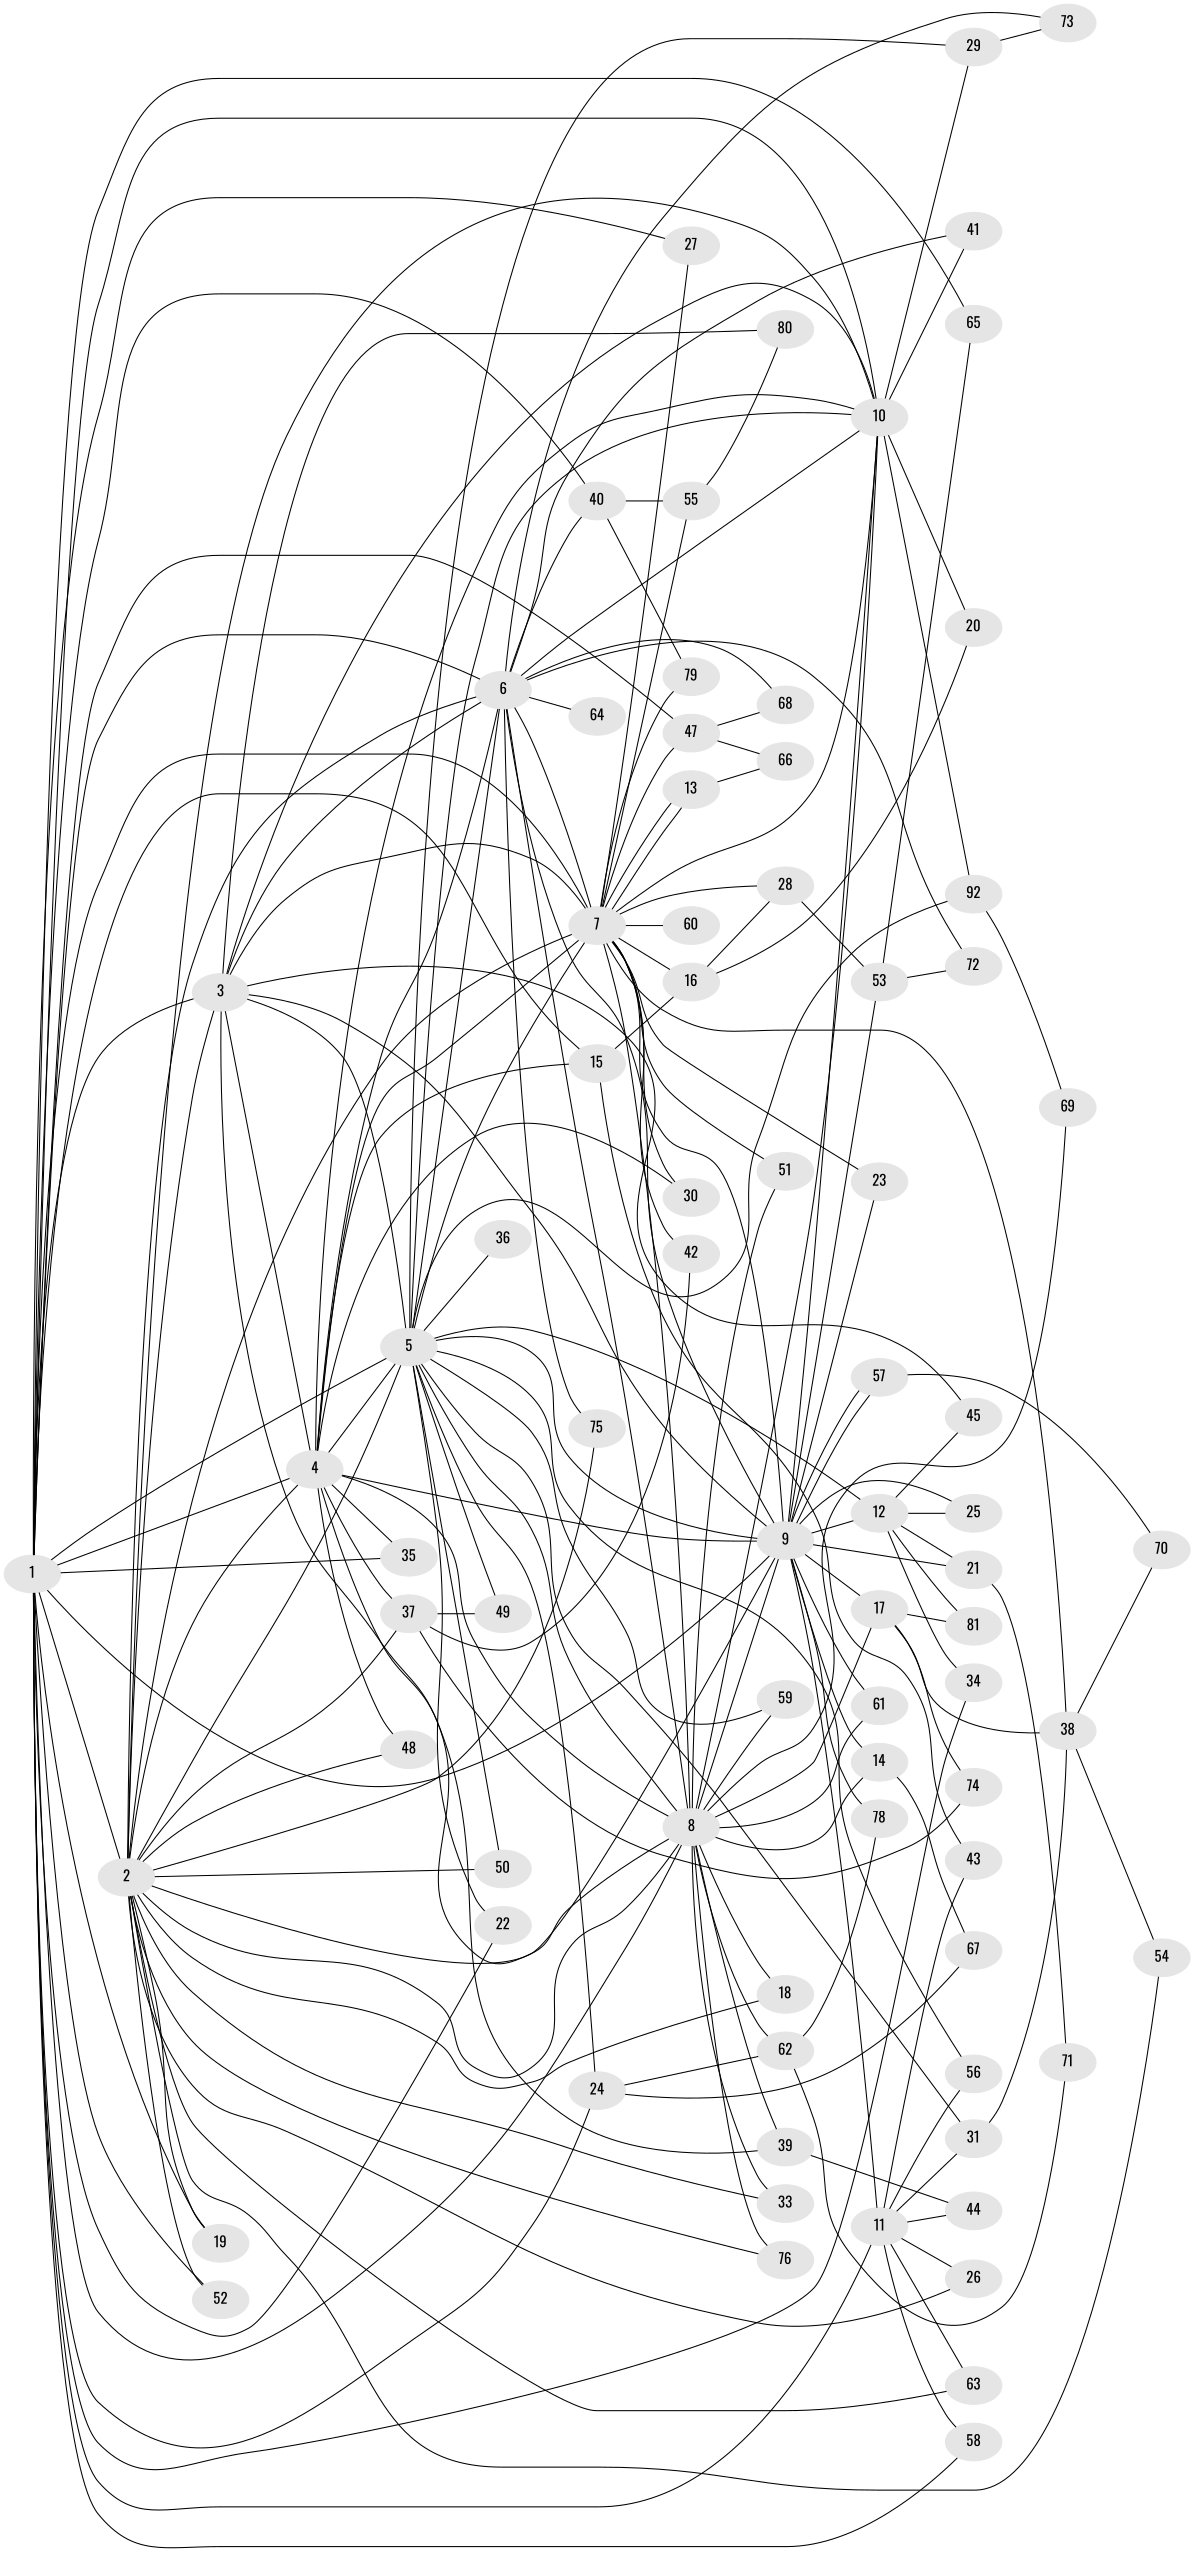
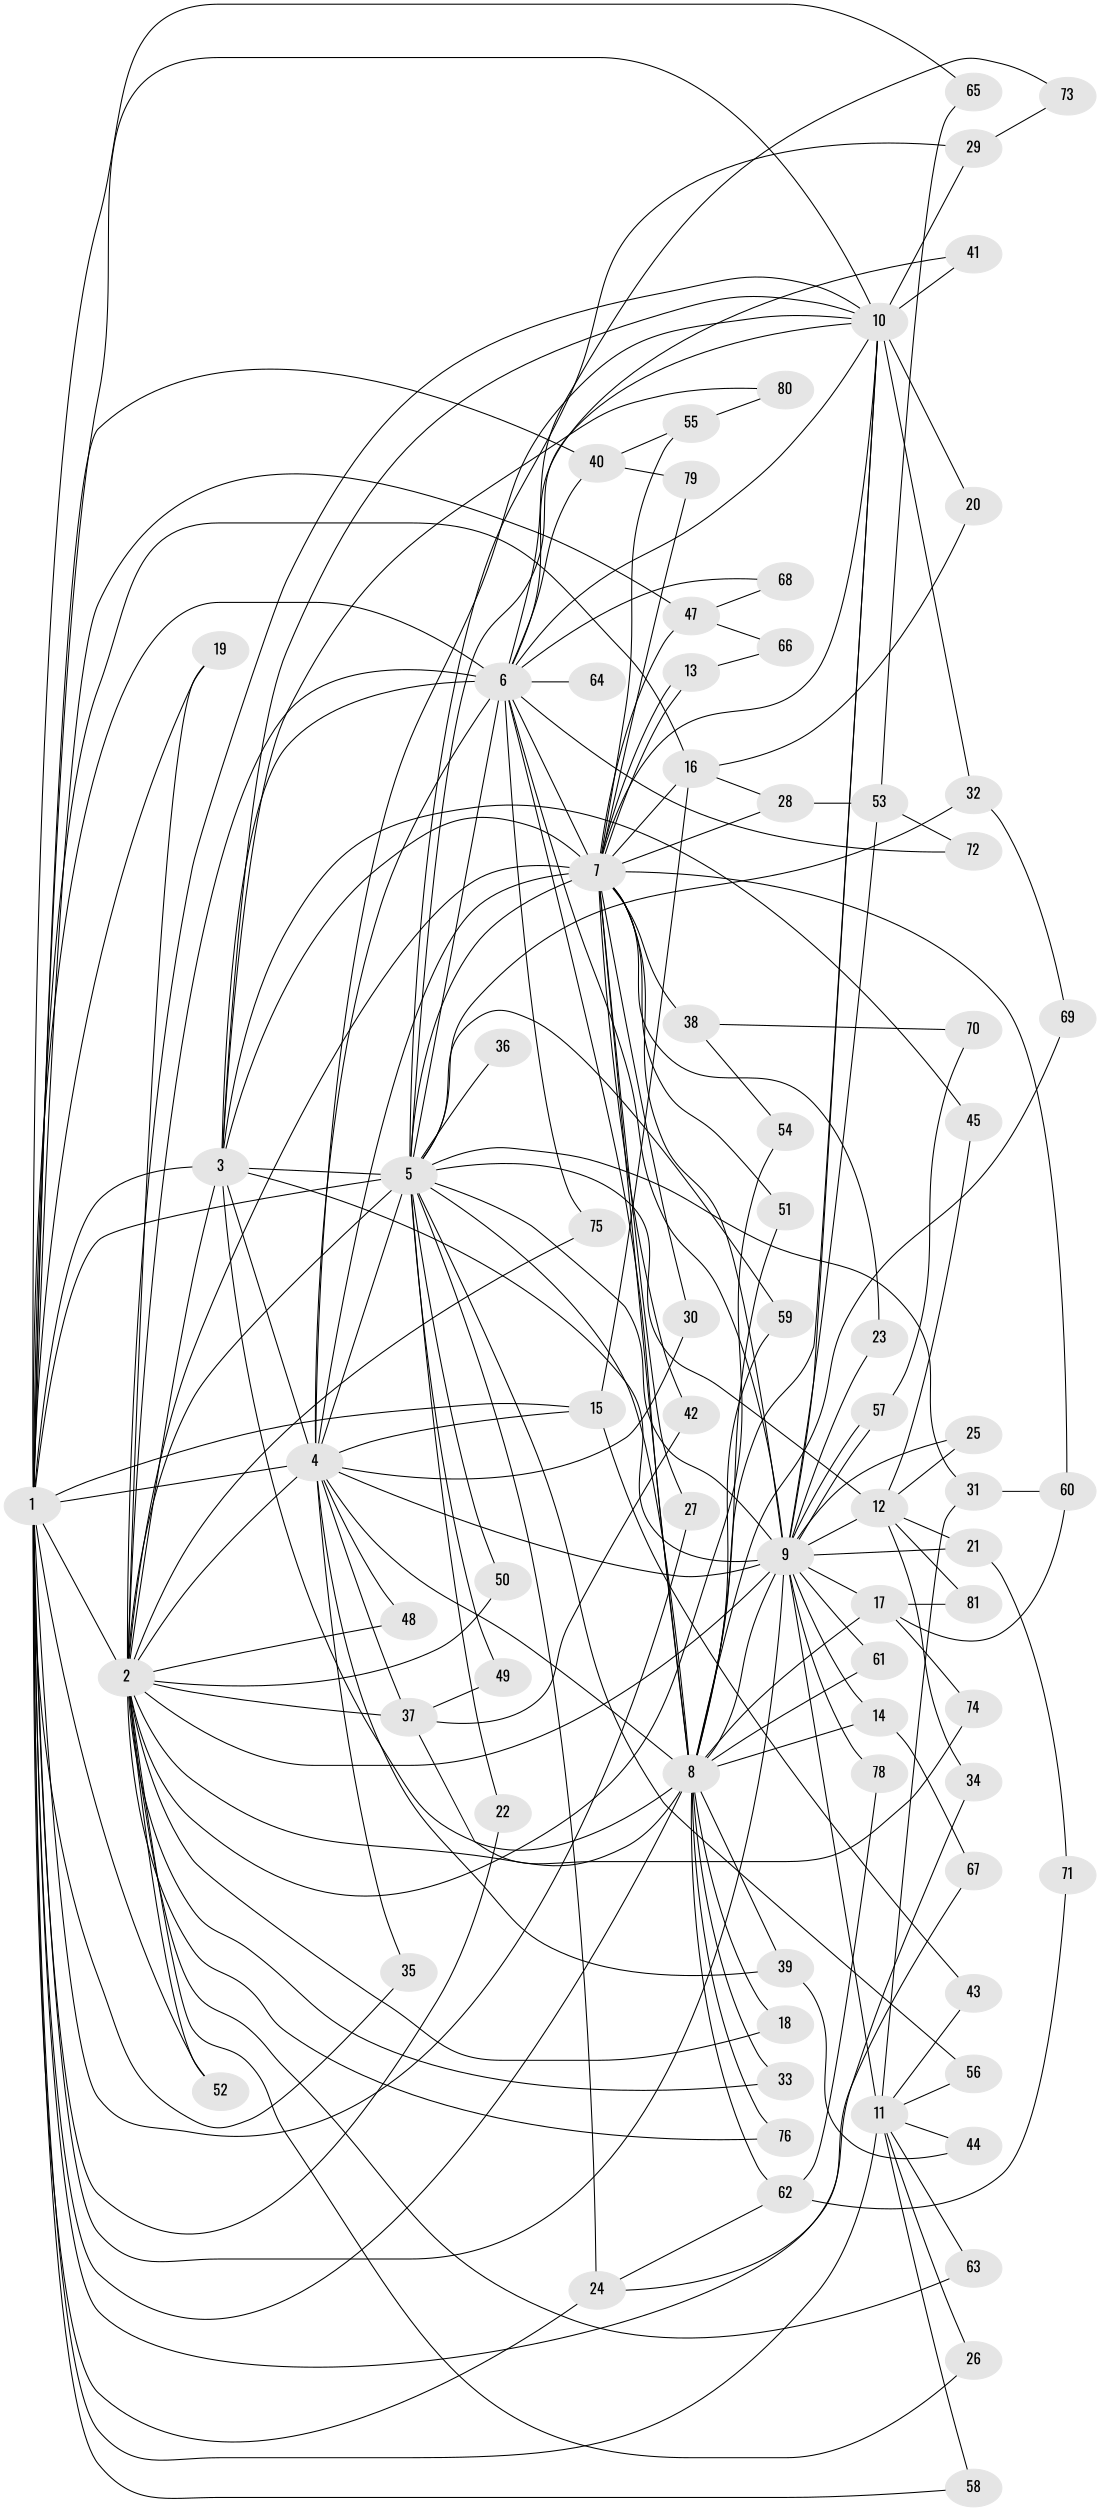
(974, 894) -> (974, 795)
(92, 907) -> (97, 694)
(944, 1710) -> (1015, 1622)
(1047, 1941) -> (1021, 1491)
